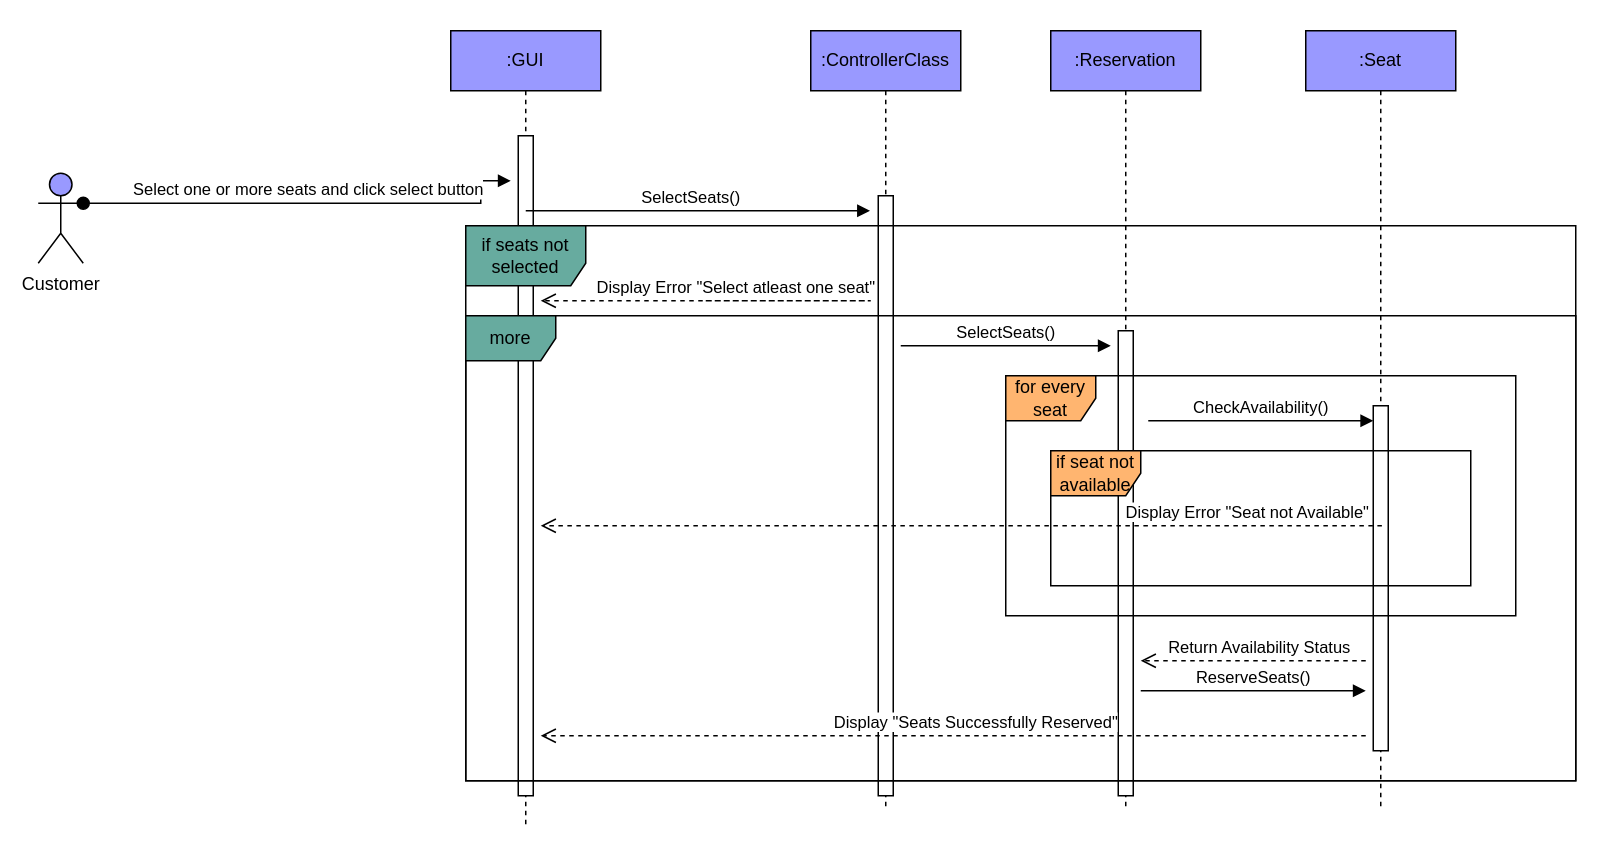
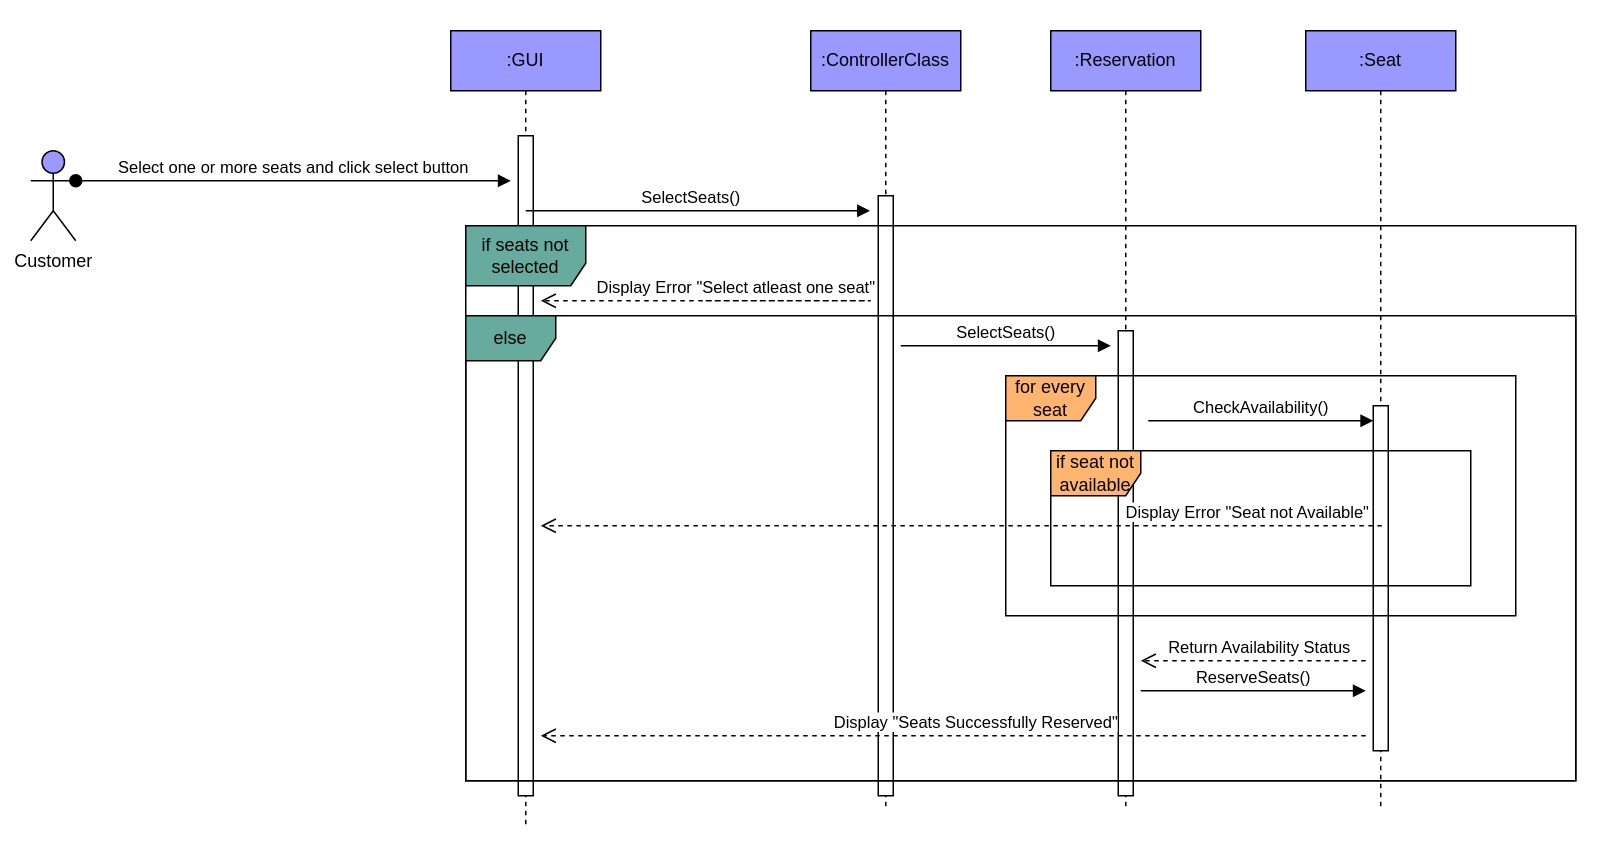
(61, 218) -> (53, 196)
(511, 338) -> (511, 338)
